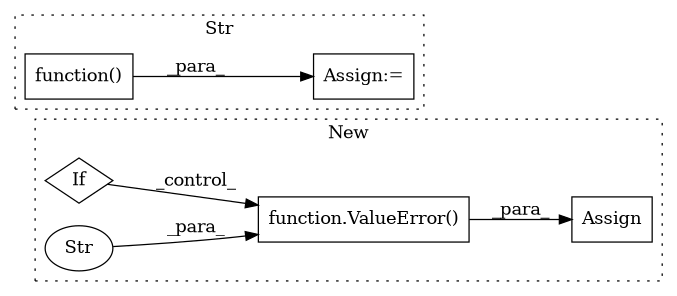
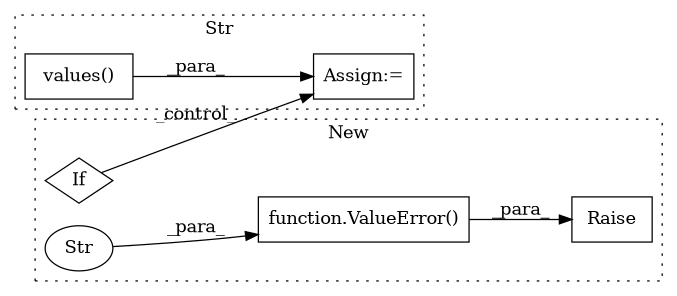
(79, 77) -> (79, 77)
(176, 194) -> (201, 135)
(612, 219) -> (612, 219)
